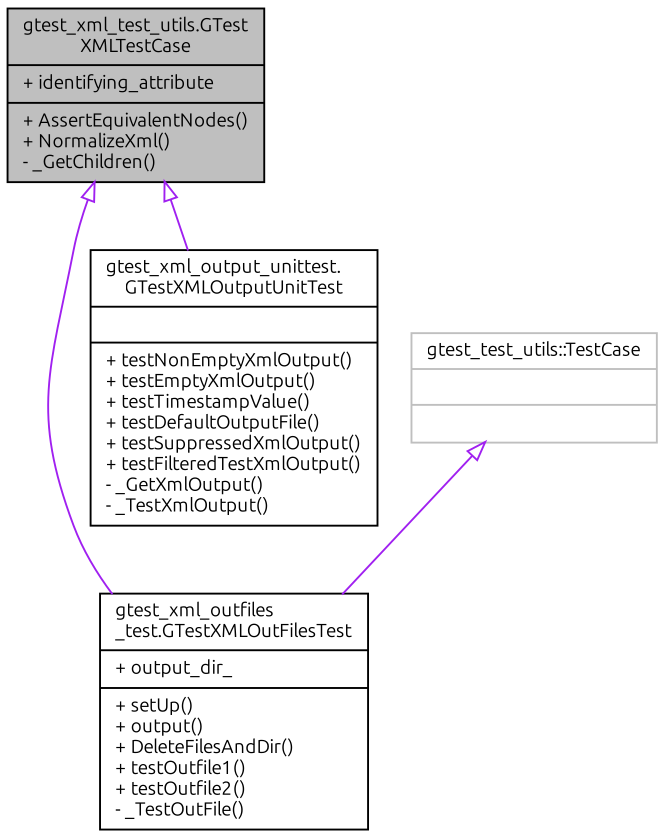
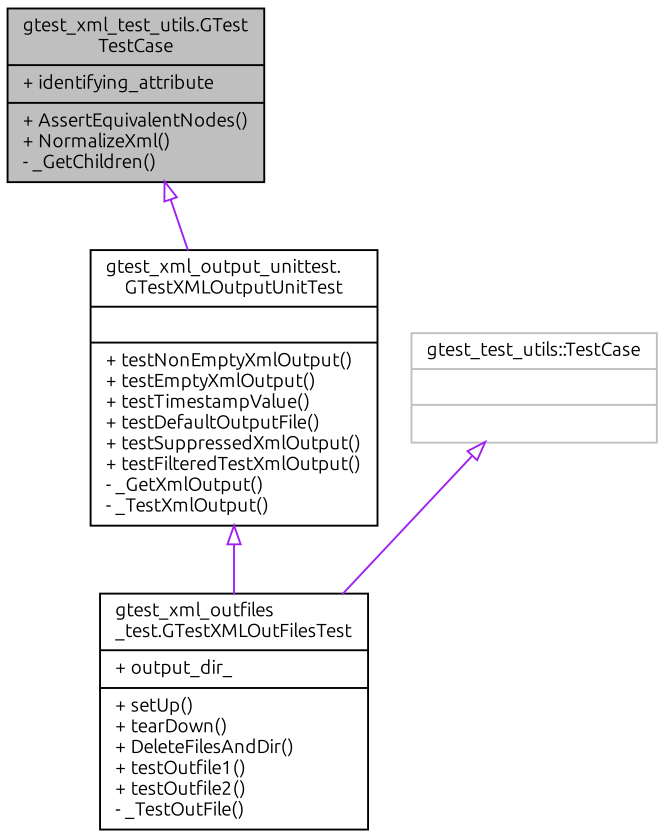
(136, 46) -> (136, 46)
(49, 402) -> (234, 569)
(159, 727) -> (172, 727)
